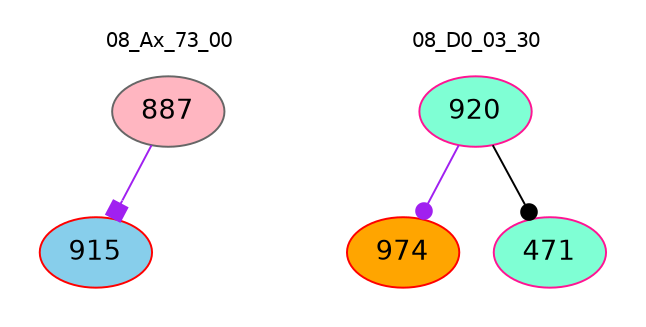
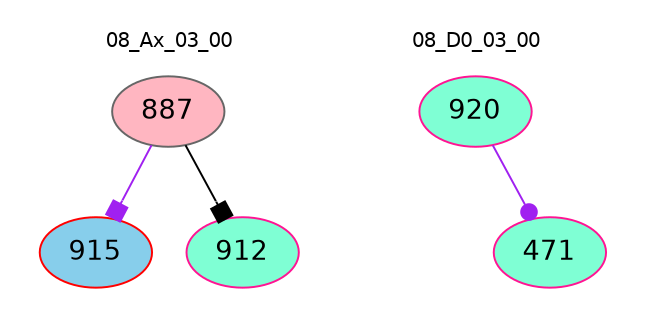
(169, 42) -> (169, 42)
(477, 42) -> (477, 42)
(509, 175) -> (509, 175)
none -> (243, 252)
(403, 252) -> none
